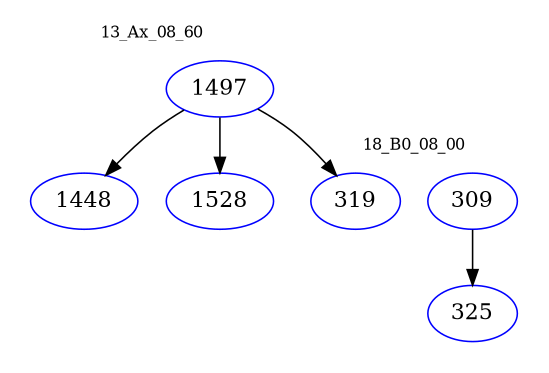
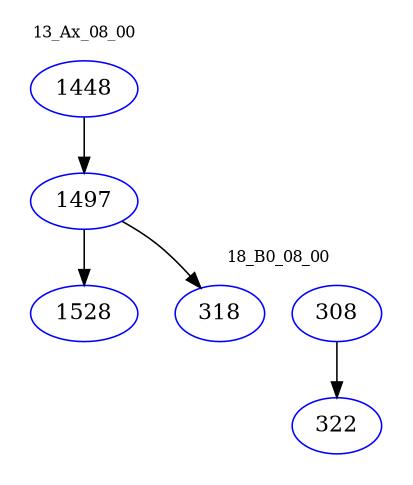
(152, 34) -> (84, 34)
(149, 134) -> (84, 137)
(356, 201) -> (220, 314)
(473, 201) -> (337, 314)
(473, 314) -> (337, 426)
